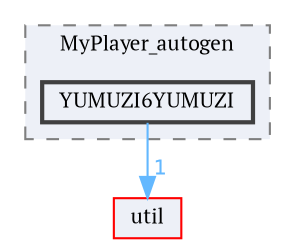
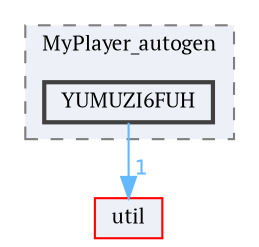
(148, 102) -> (129, 102)
